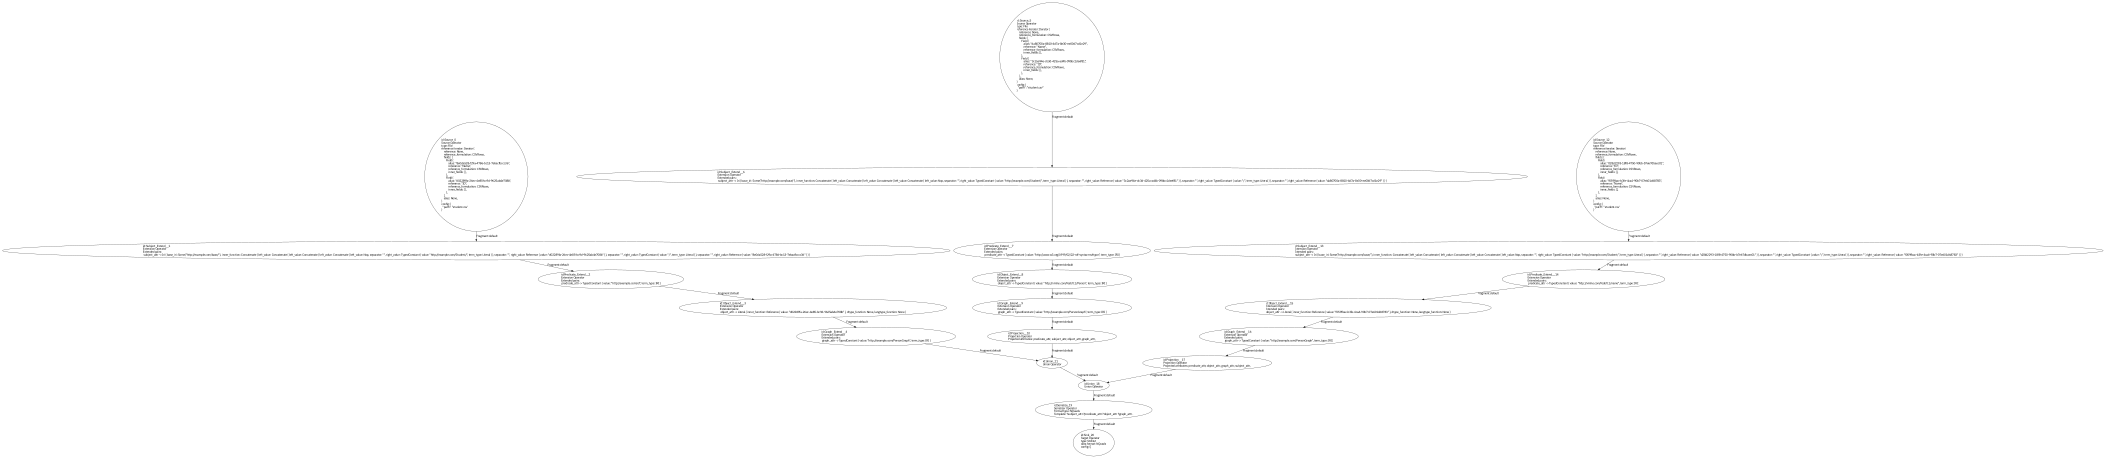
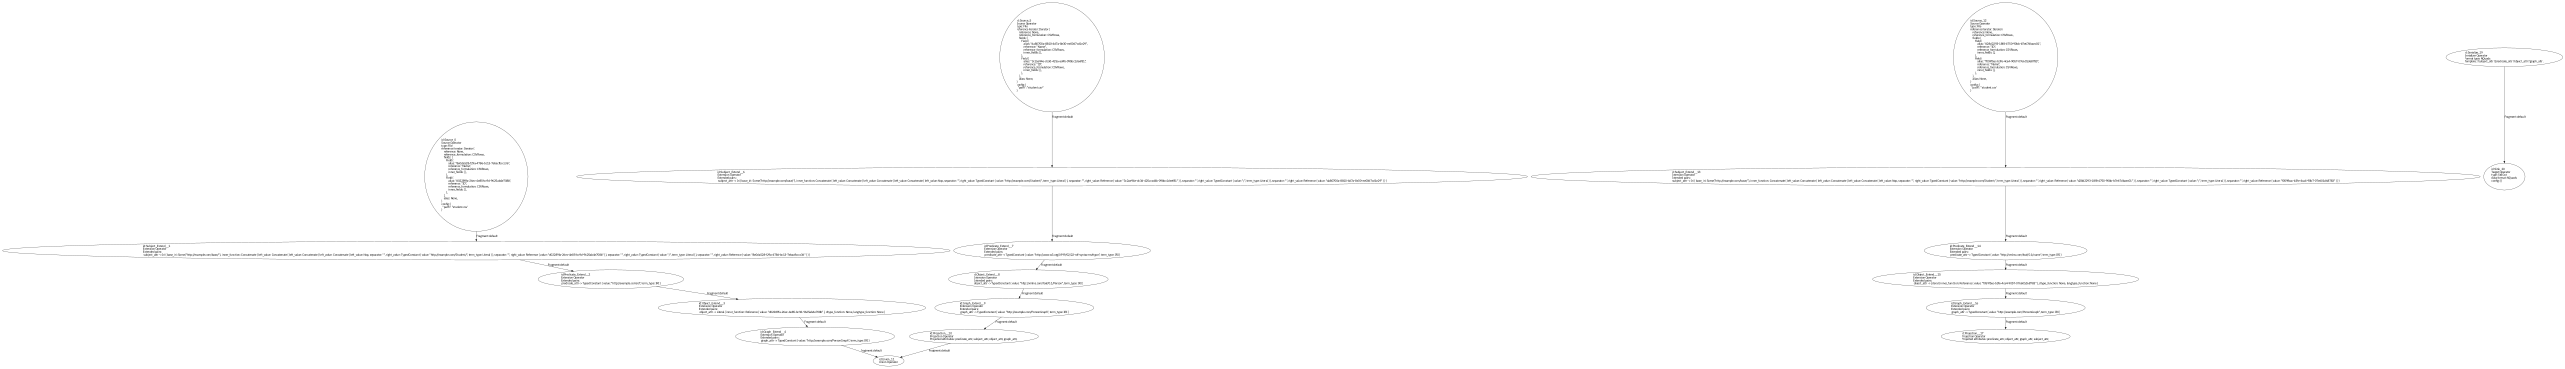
(1094, 385) -> none
